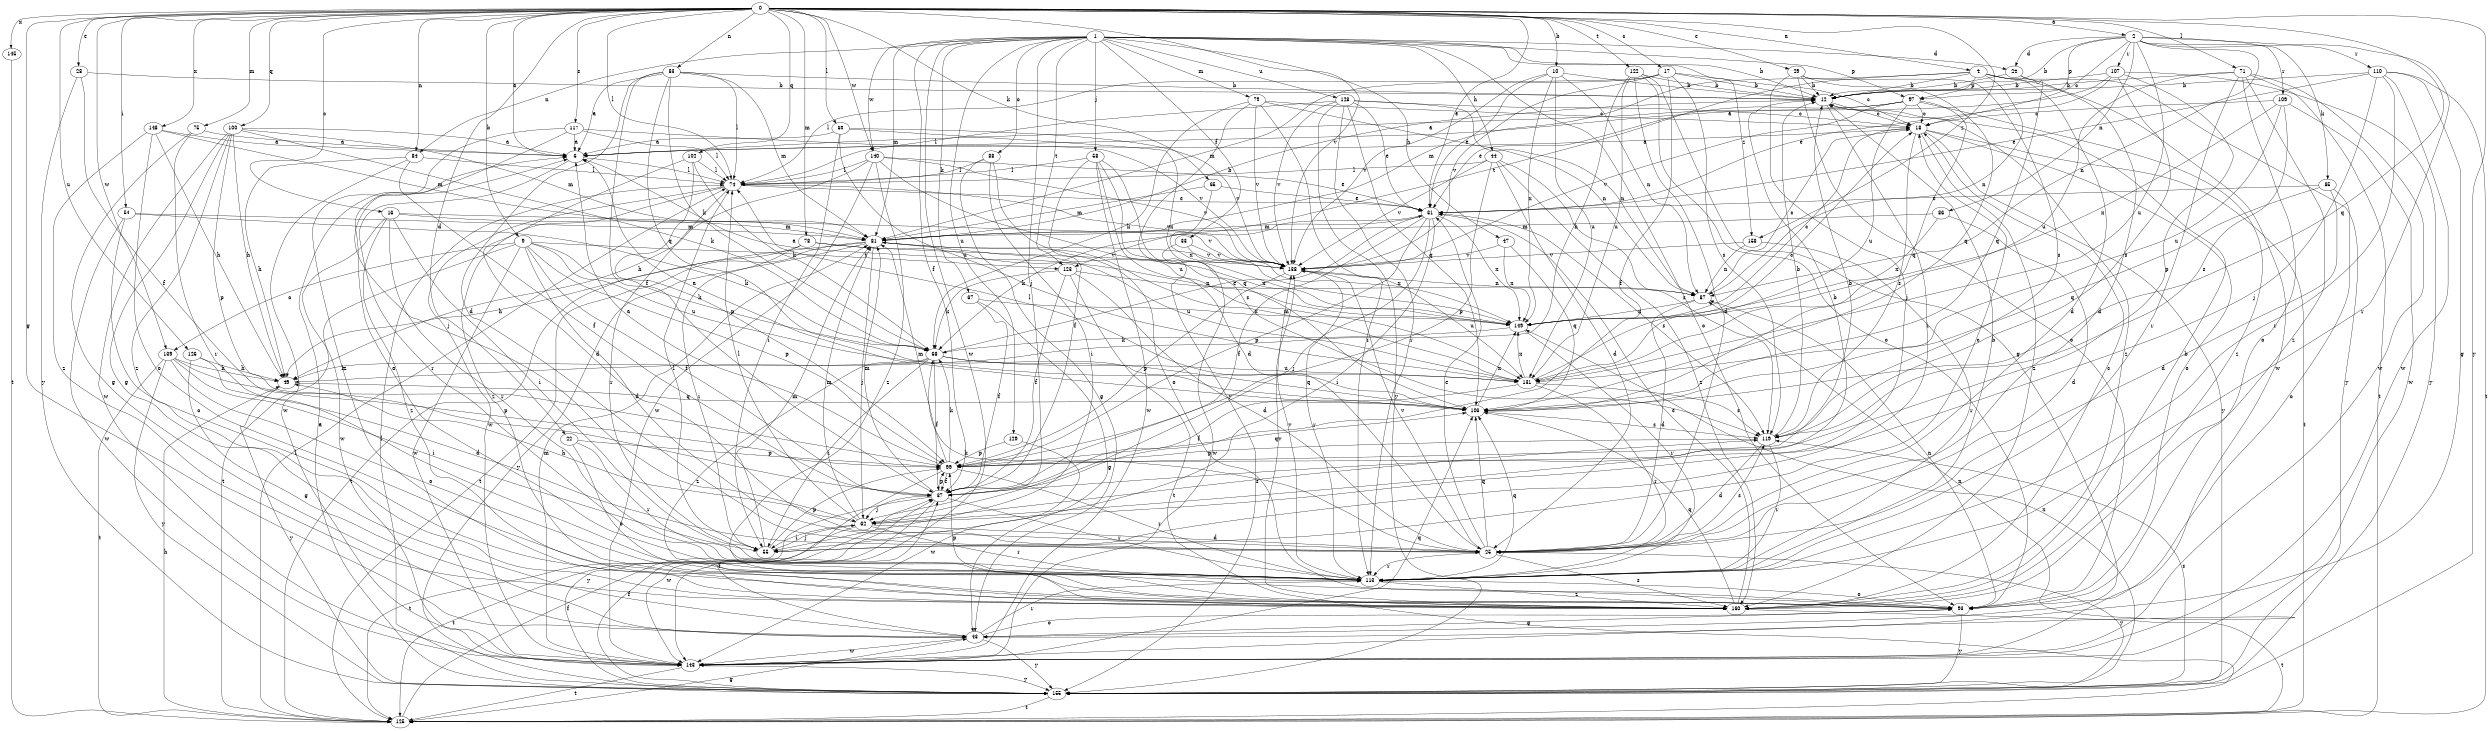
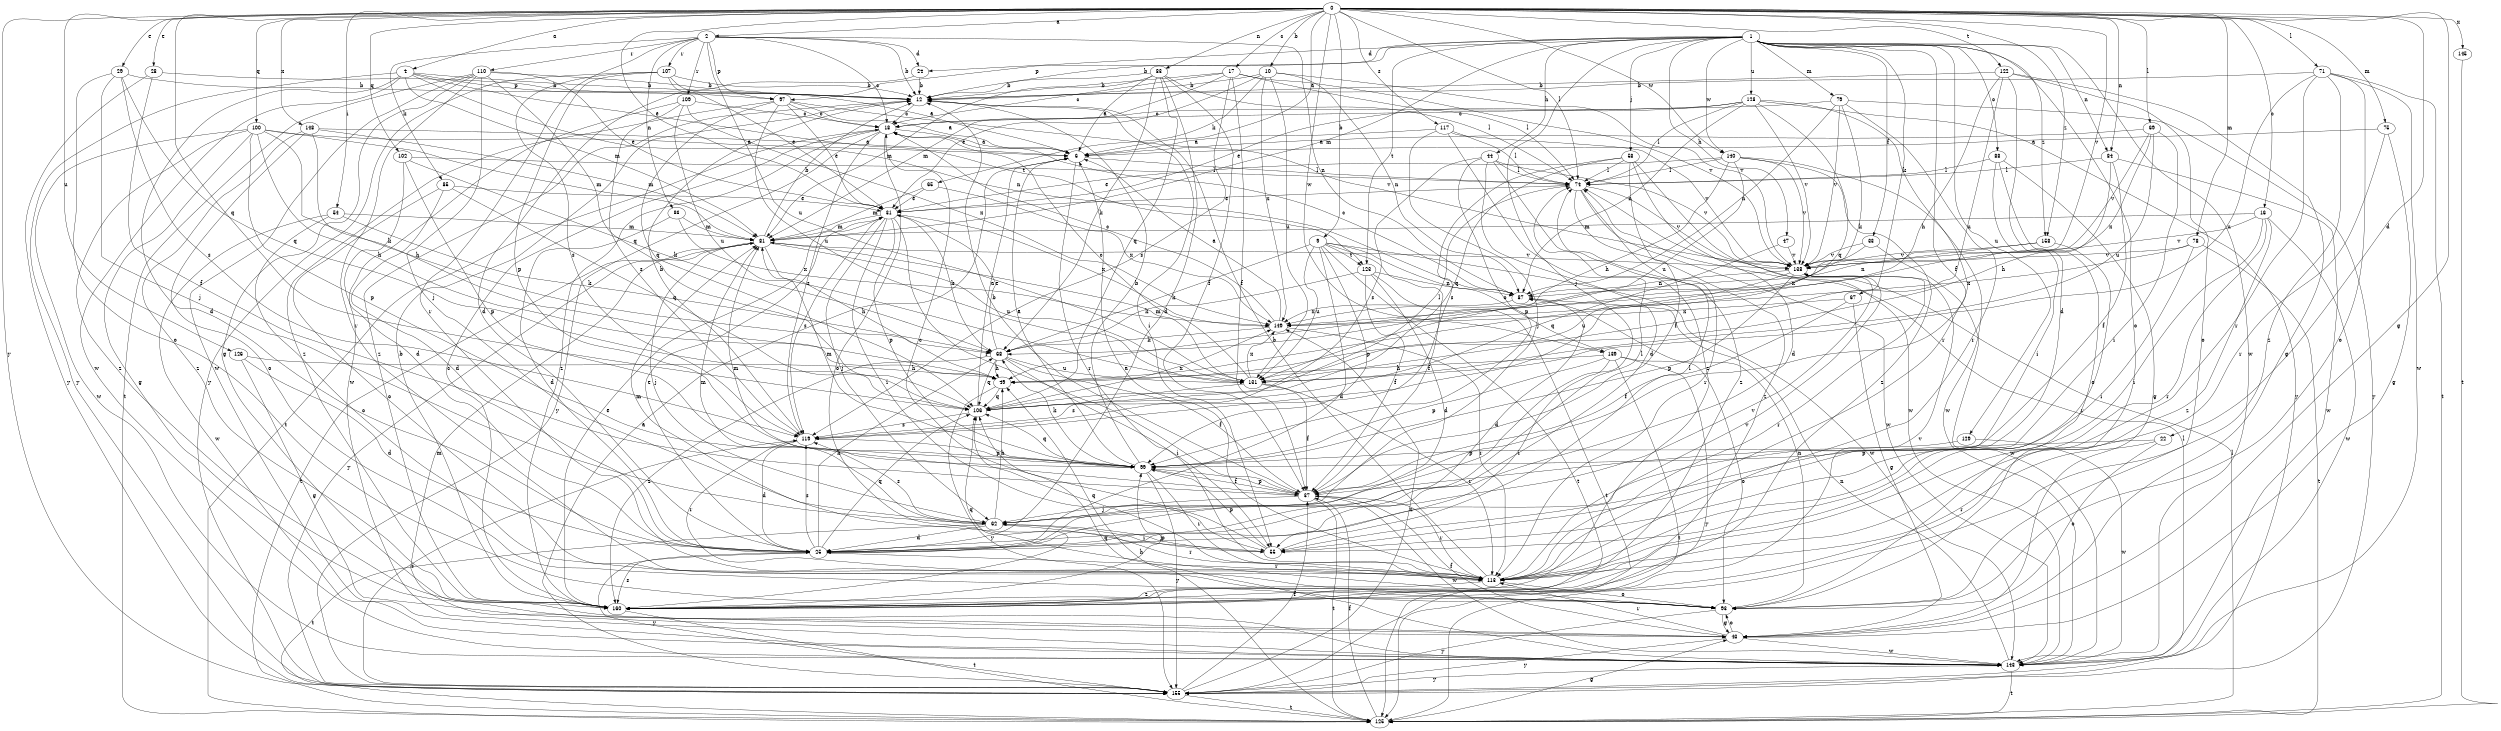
(987, 98) -> (1111, 144)
(1508, 283) -> none
(1851, 338) -> (695, 290)
